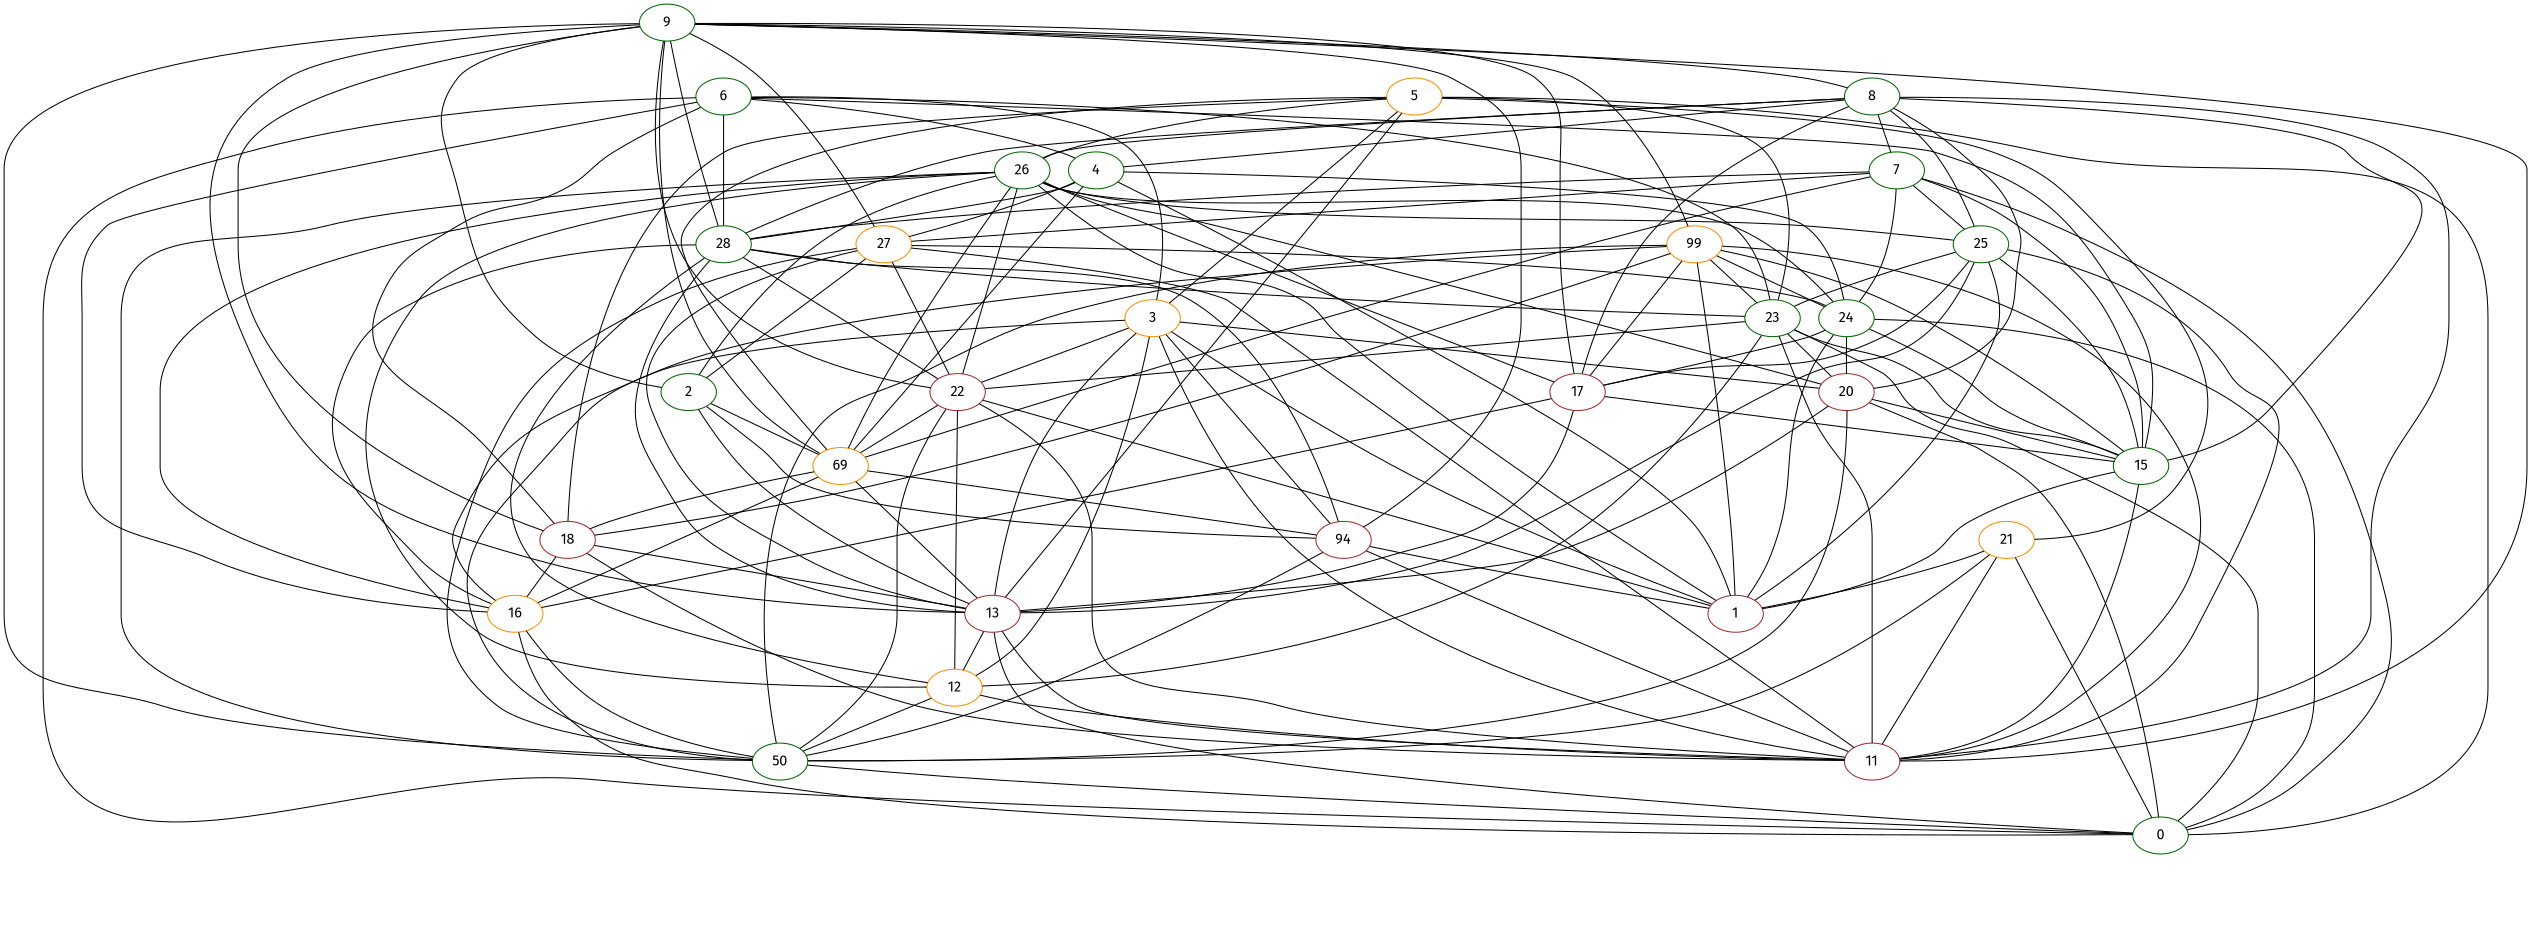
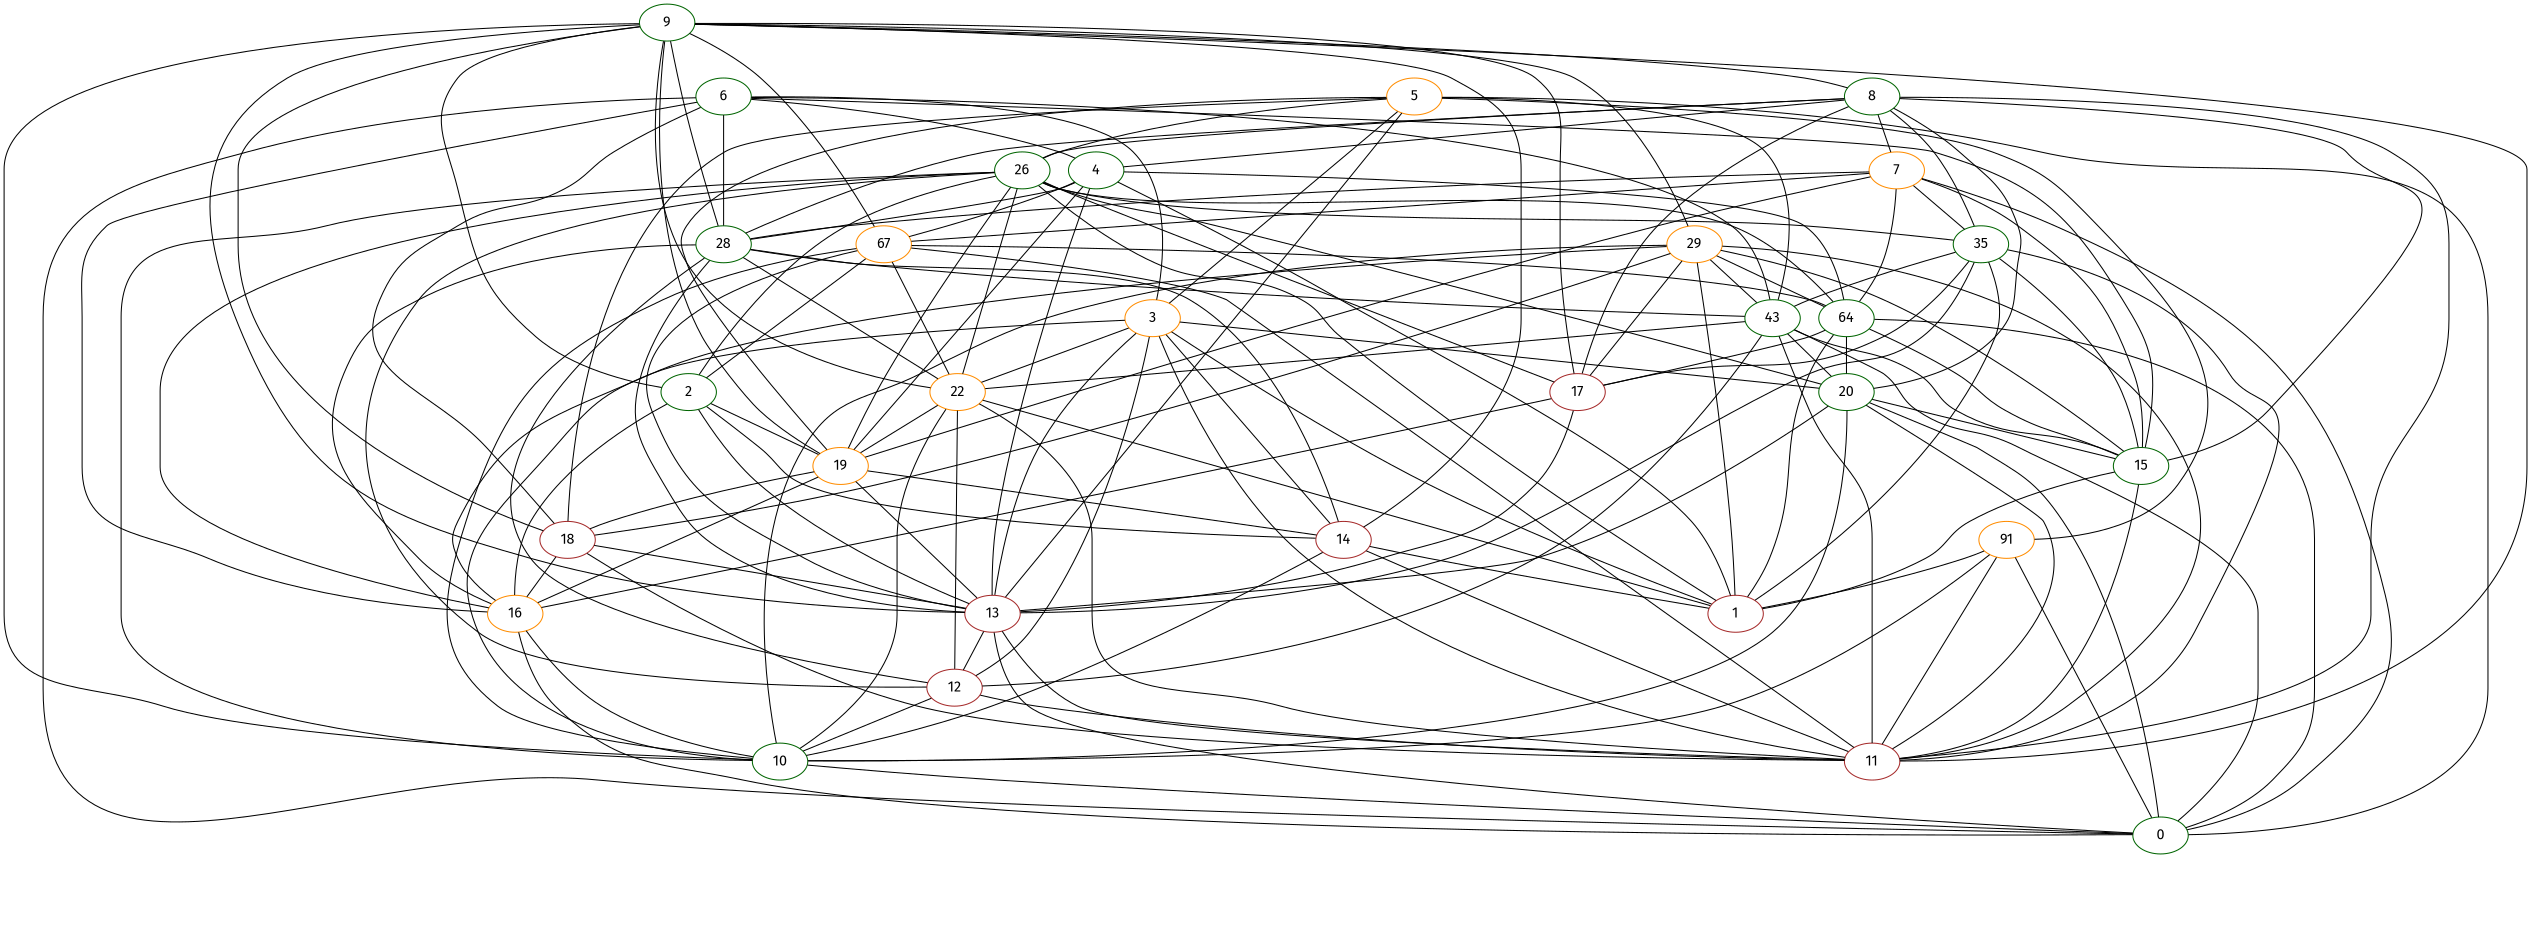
(1897, 170) -> (1897, 170)
(884, 244) -> (884, 244)
(1695, 244) -> (1695, 244)
(1981, 244) -> (1981, 244)
(1773, 318) -> (1773, 318)
(1846, 318) -> (1846, 318)
none -> (1029, 378)
(958, 392) -> (958, 392)
(1846, 392) -> (1846, 392)
(1859, 429) -> none
(841, 466) -> (841, 466)
none -> (563, 480)
(1344, 540) -> (1344, 540)
(2007, 540) -> (2007, 540)
none -> (2053, 563)
(955, 688) -> (955, 688)
(780, 762) -> (780, 762)
